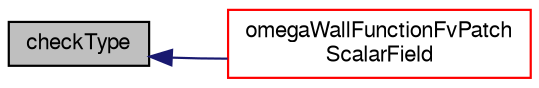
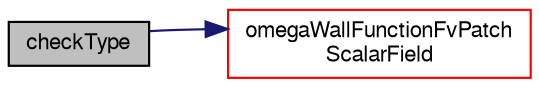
(200, 58) -> (178, 30)
